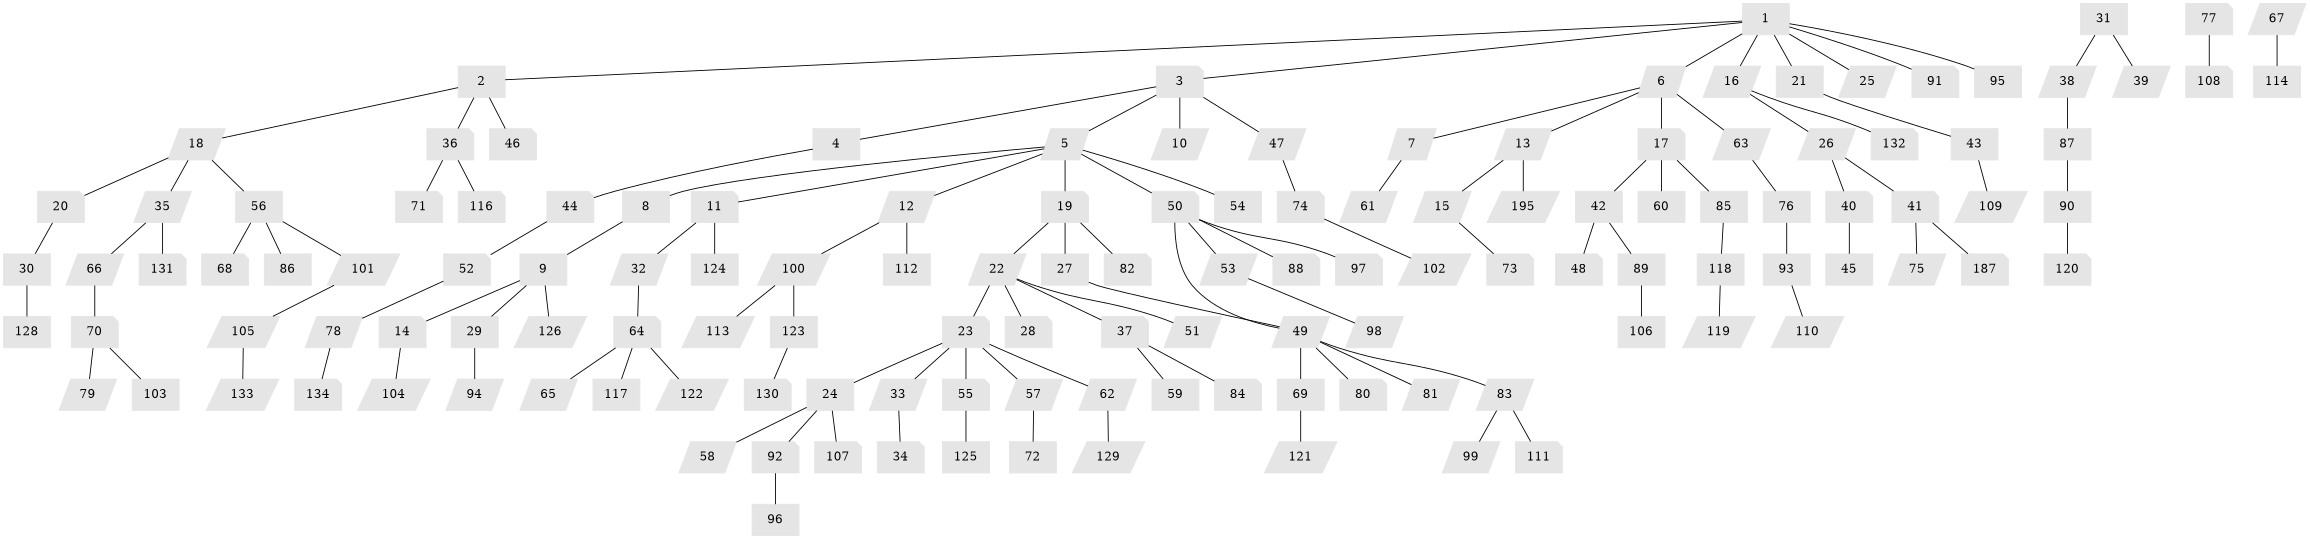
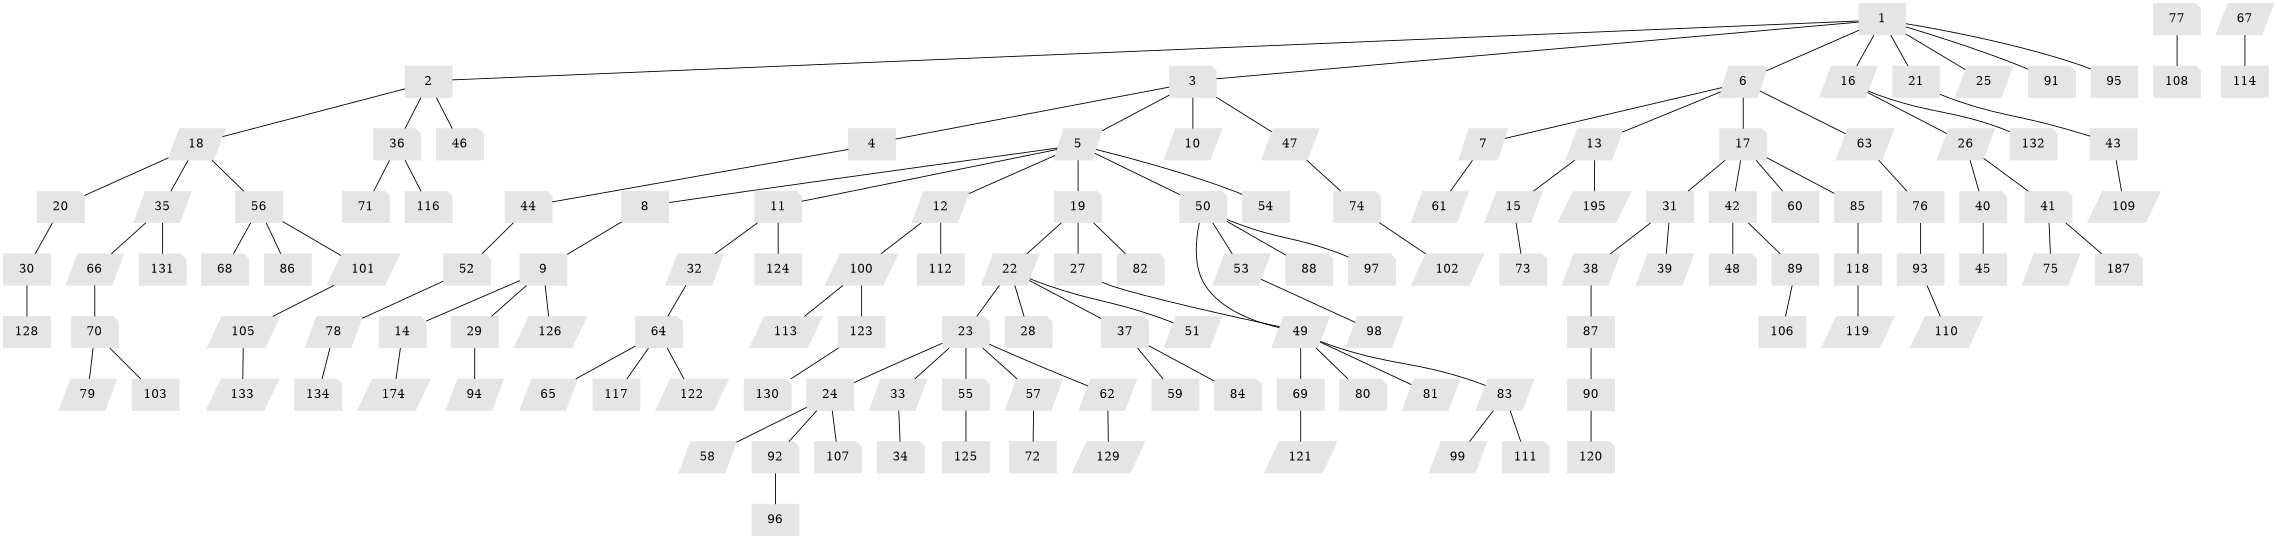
none -> (1707, 176)
(394, 395) -> (394, 395)
